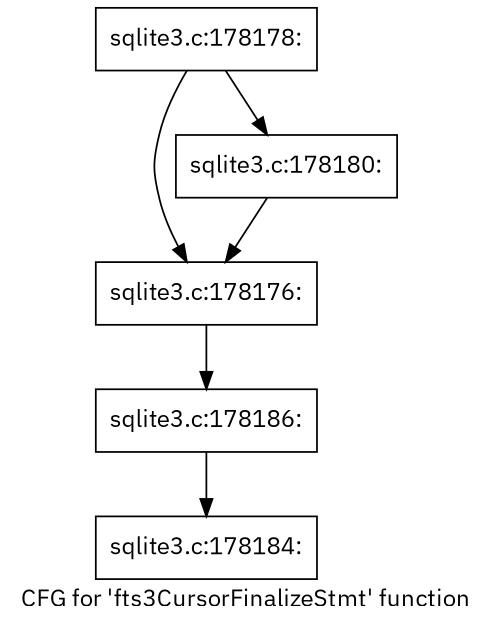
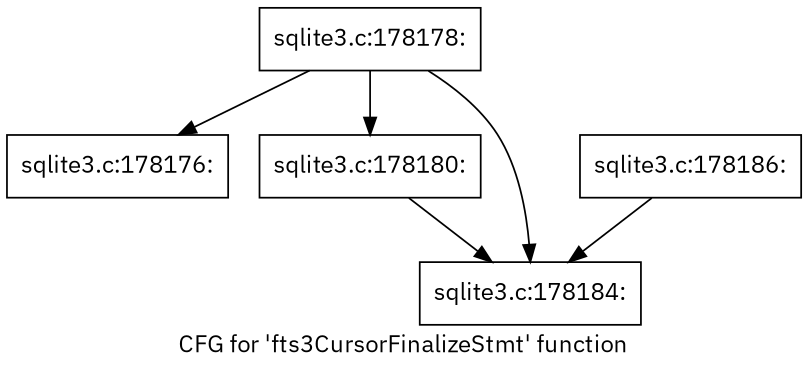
none -> (503, 144)
(251, 223) -> (443, 225)
(206, 348) -> none
